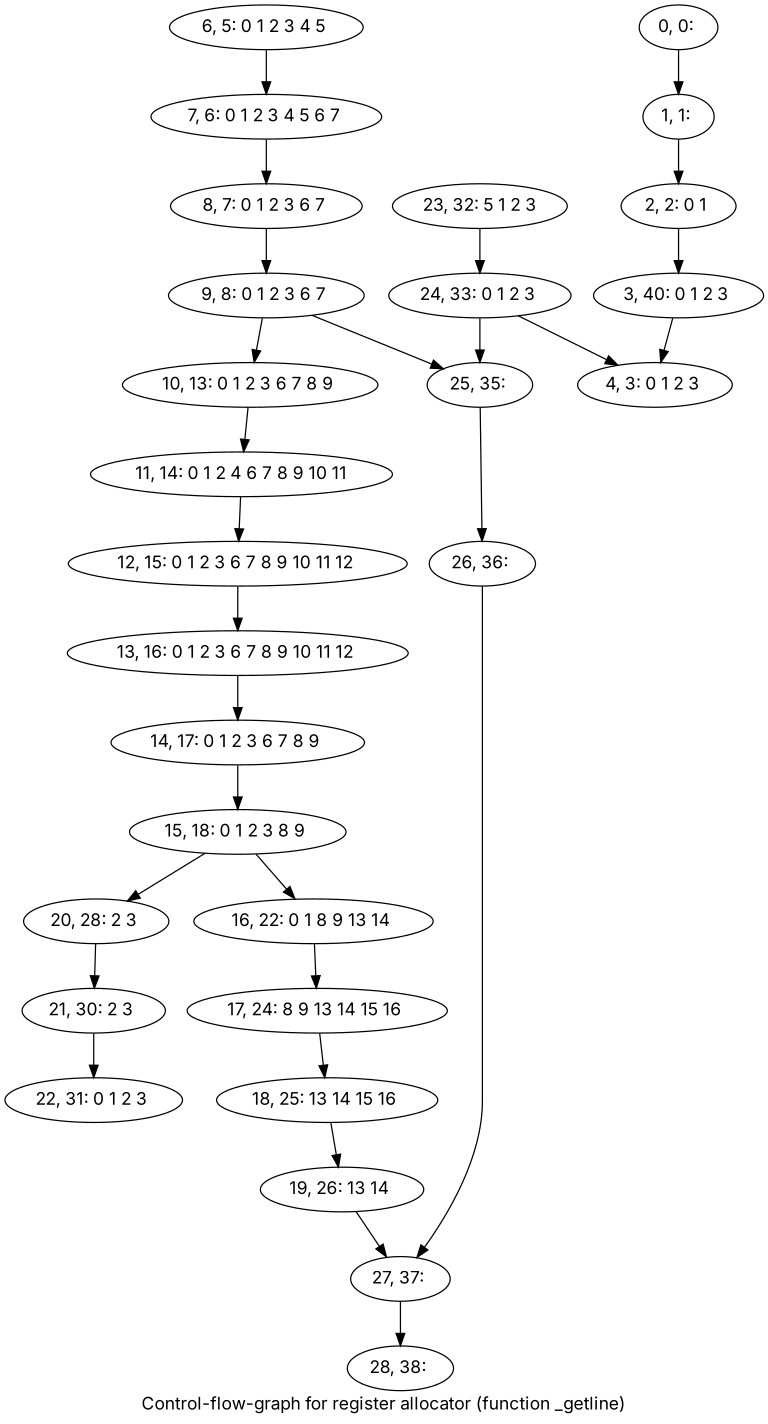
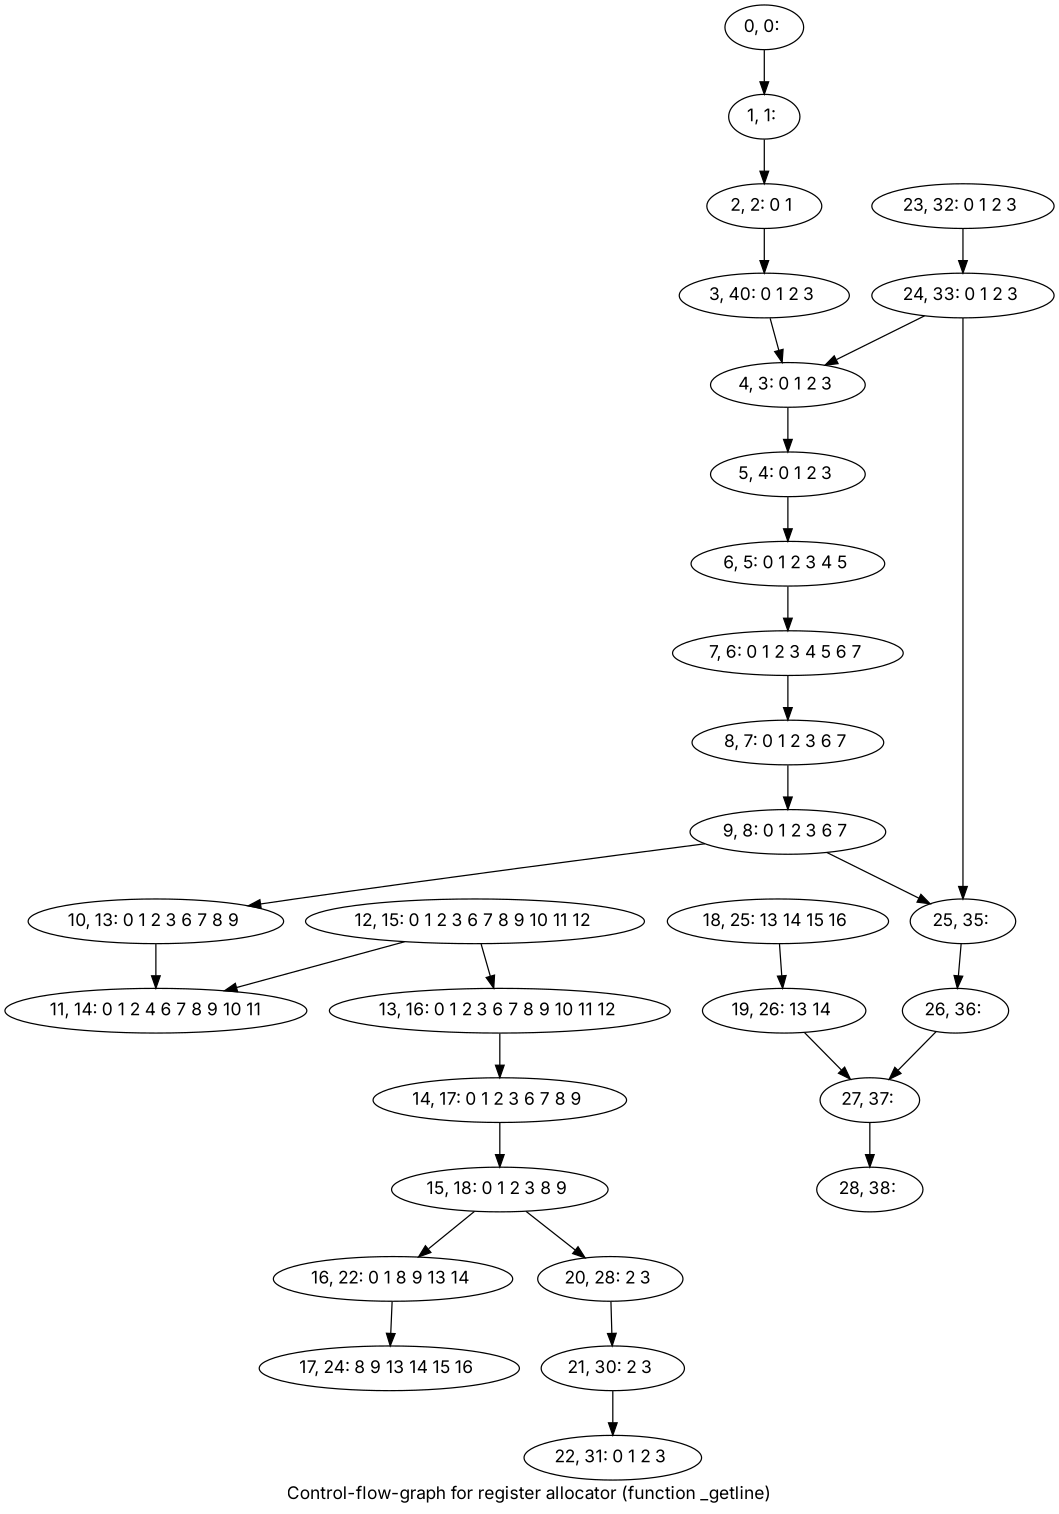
(480, 206) -> (963, 206)
none -> (788, 474)
(240, 513) -> (321, 965)
(322, 1049) -> none
